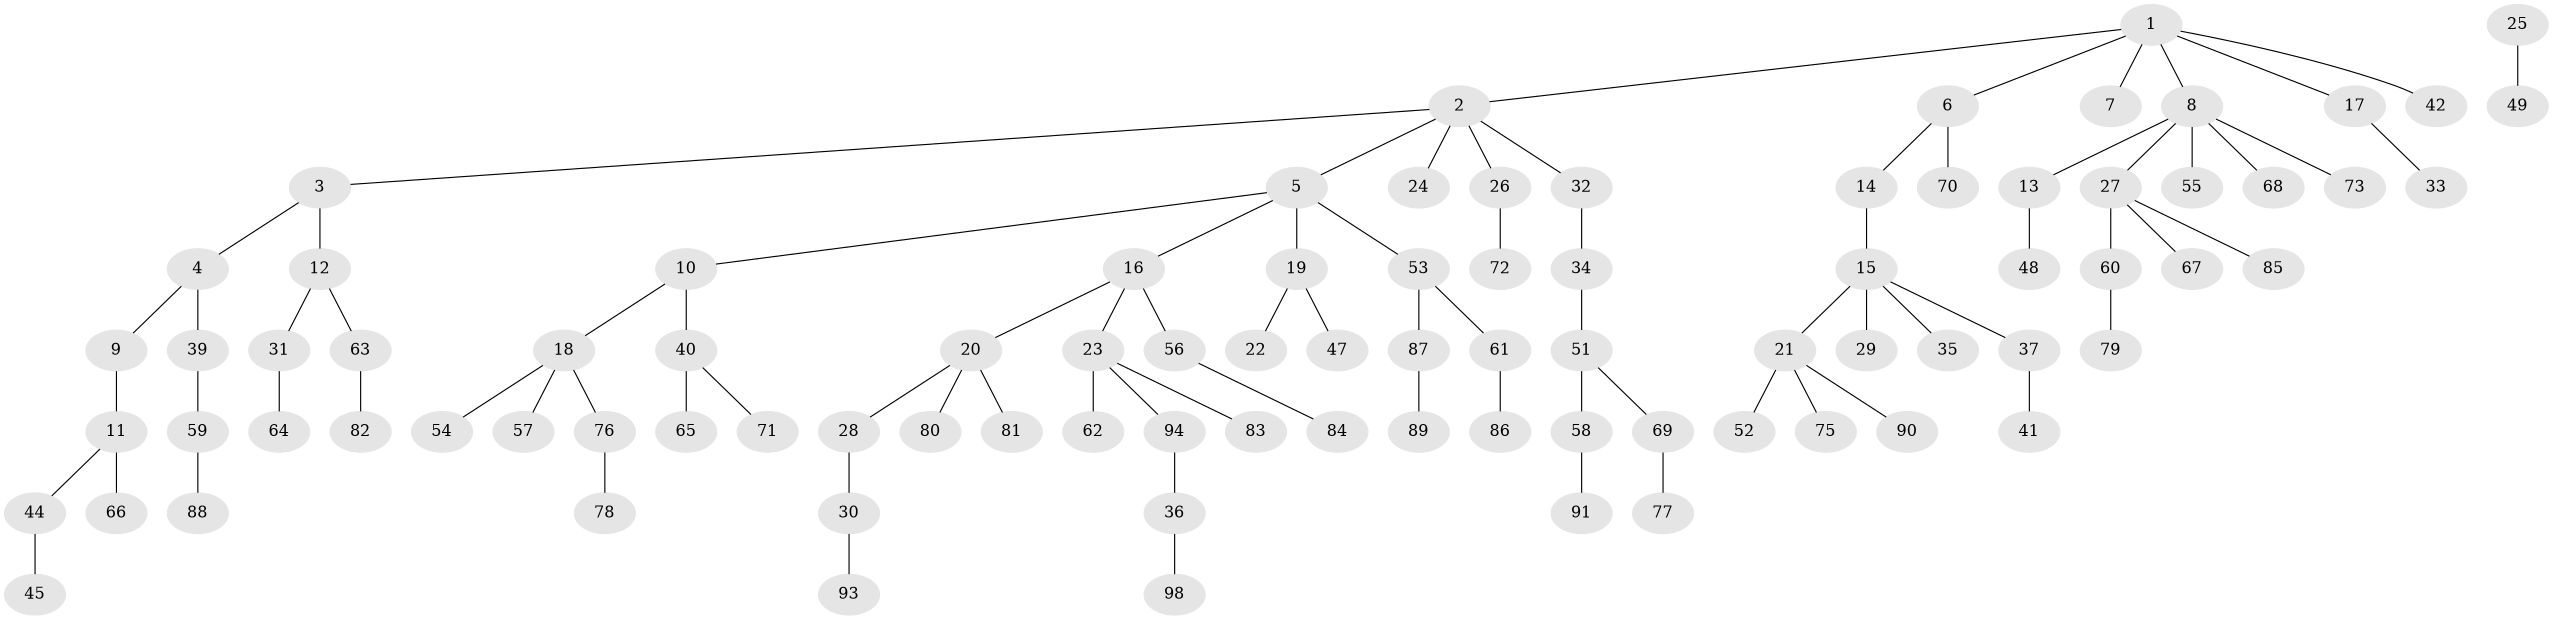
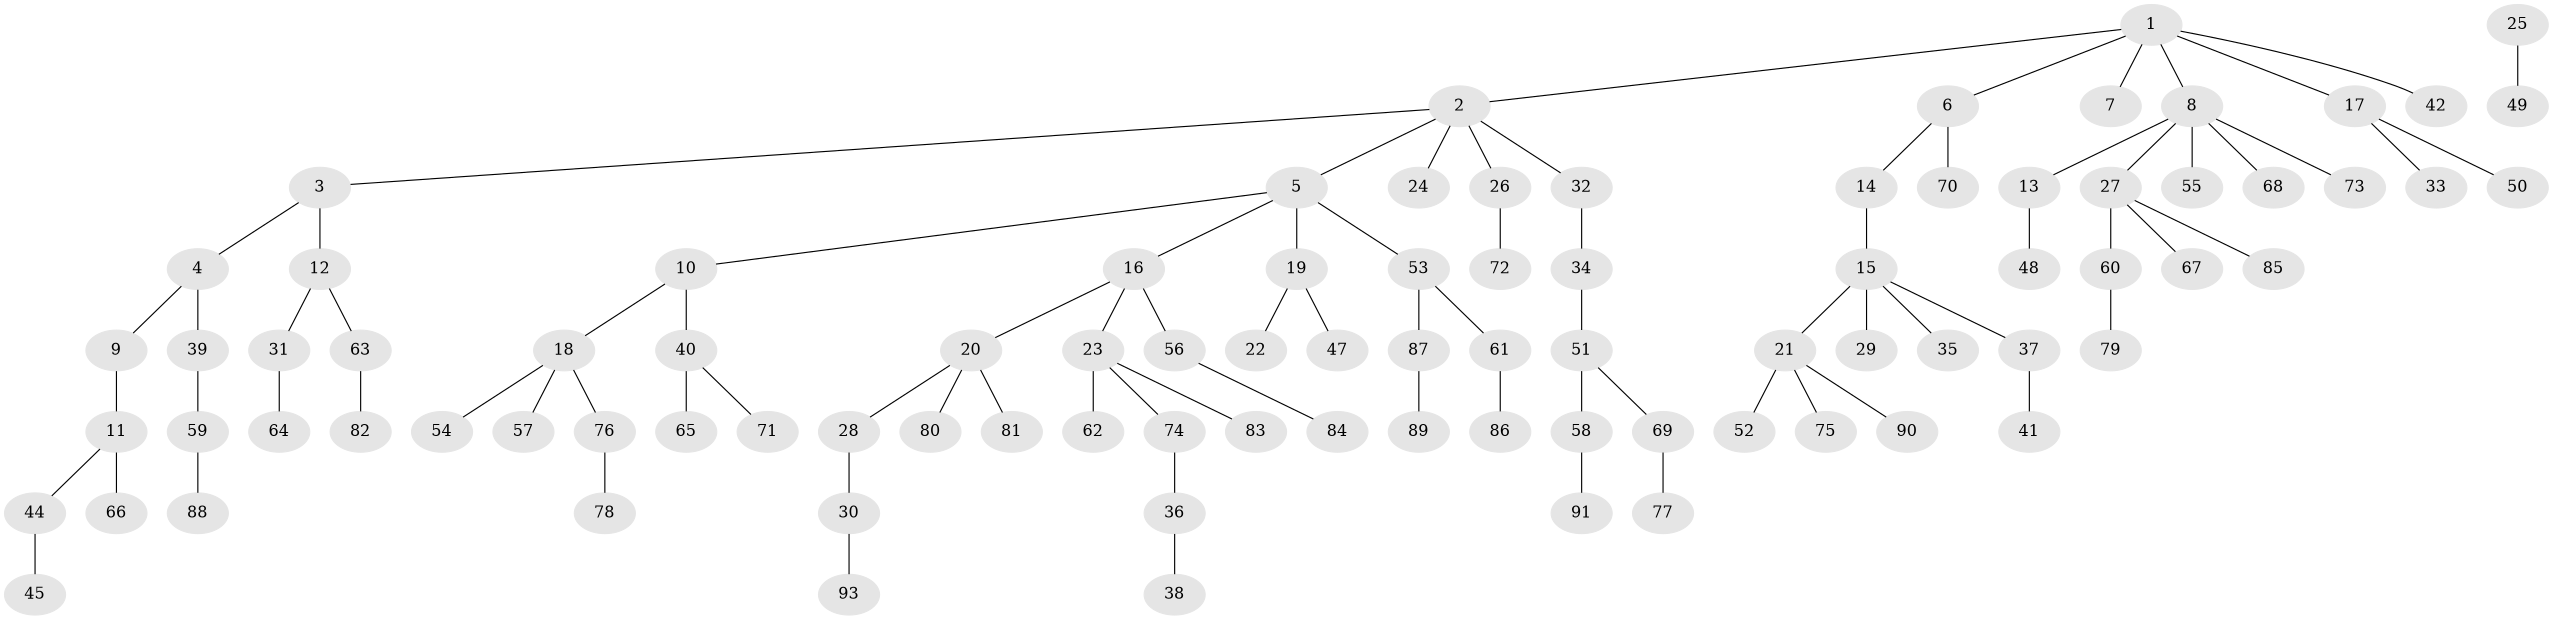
none -> (2518, 188)
(1175, 432) -> (1175, 432)
(1175, 595) -> (1175, 595)
